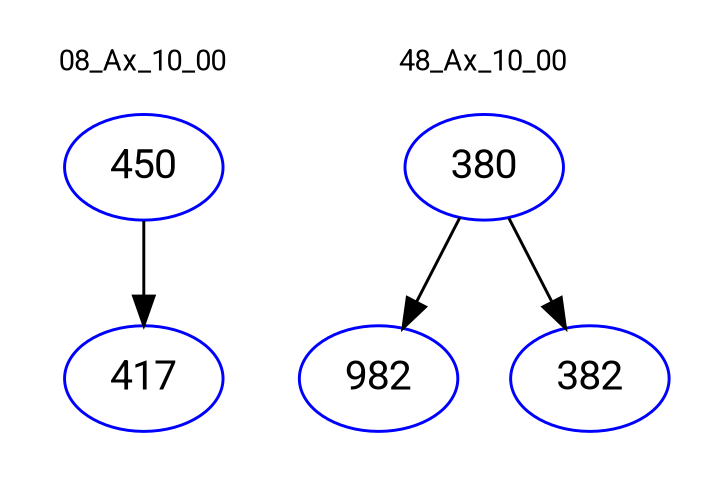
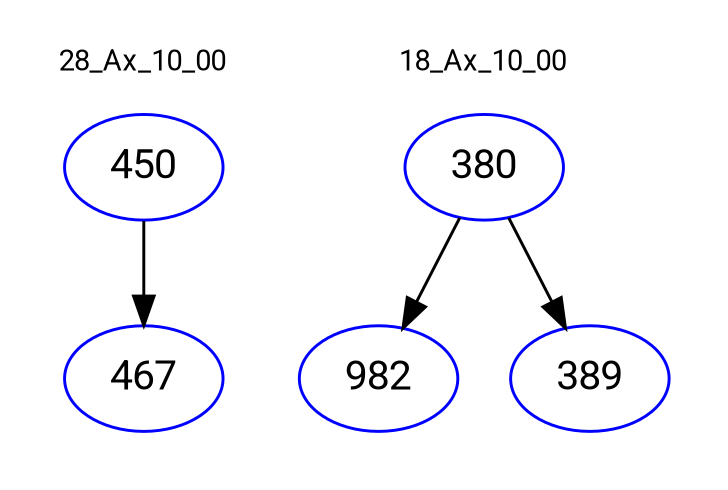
(144, 63) -> (144, 63)
(484, 63) -> (484, 63)
(144, 379) -> (144, 379)
(590, 379) -> (590, 379)
